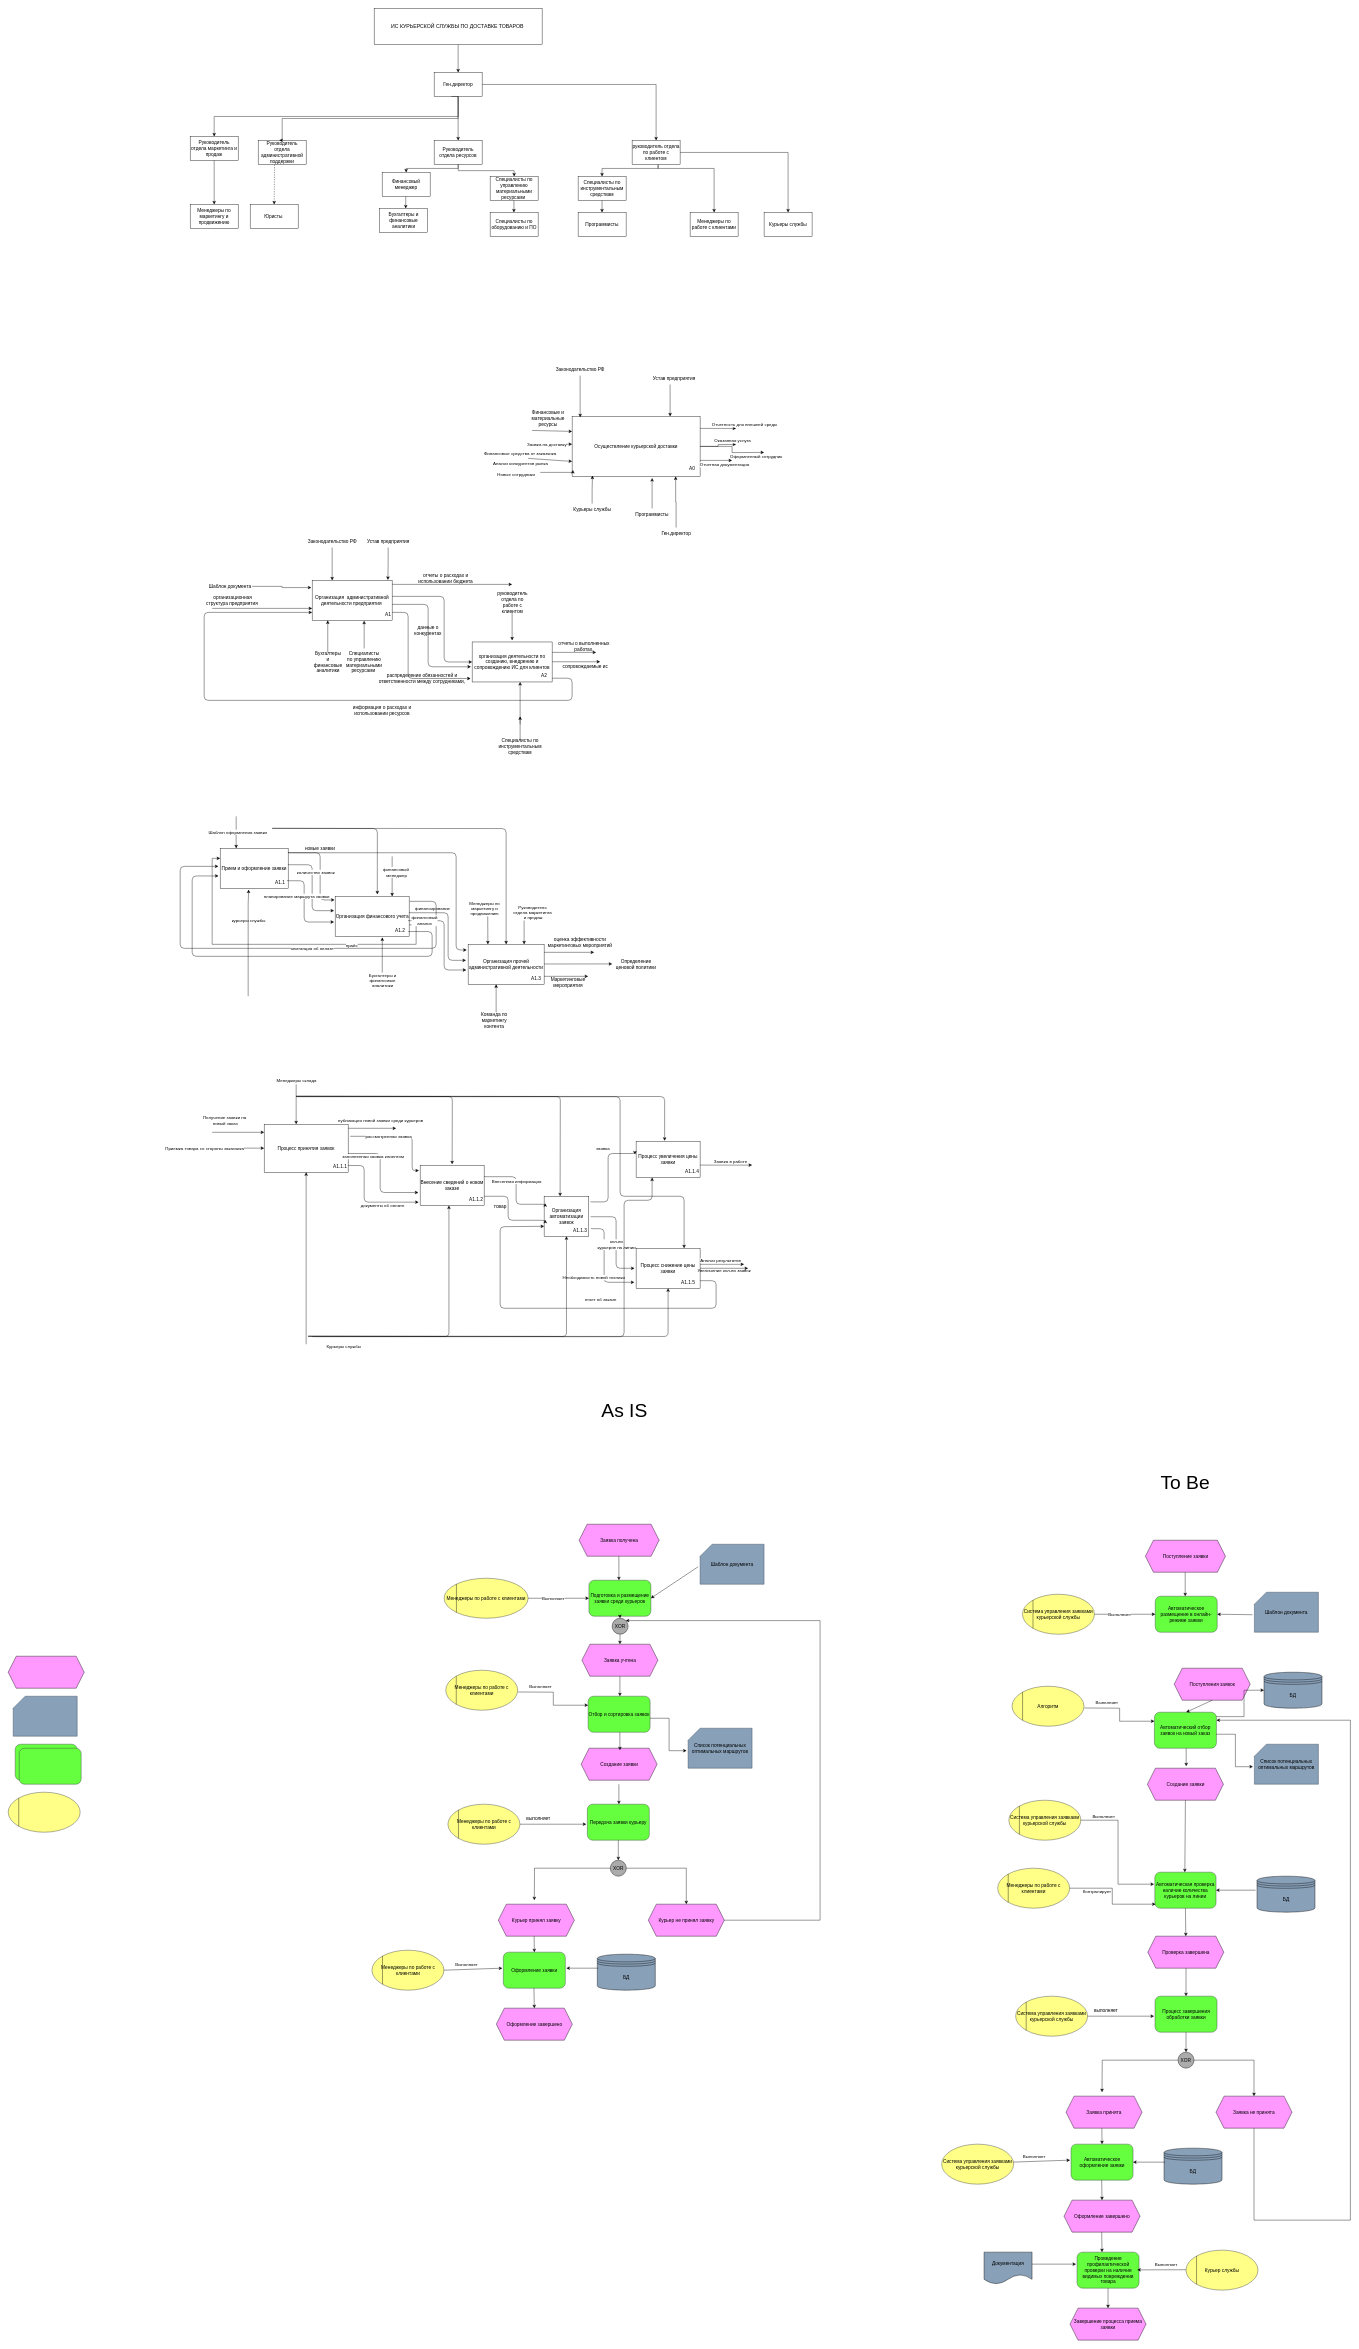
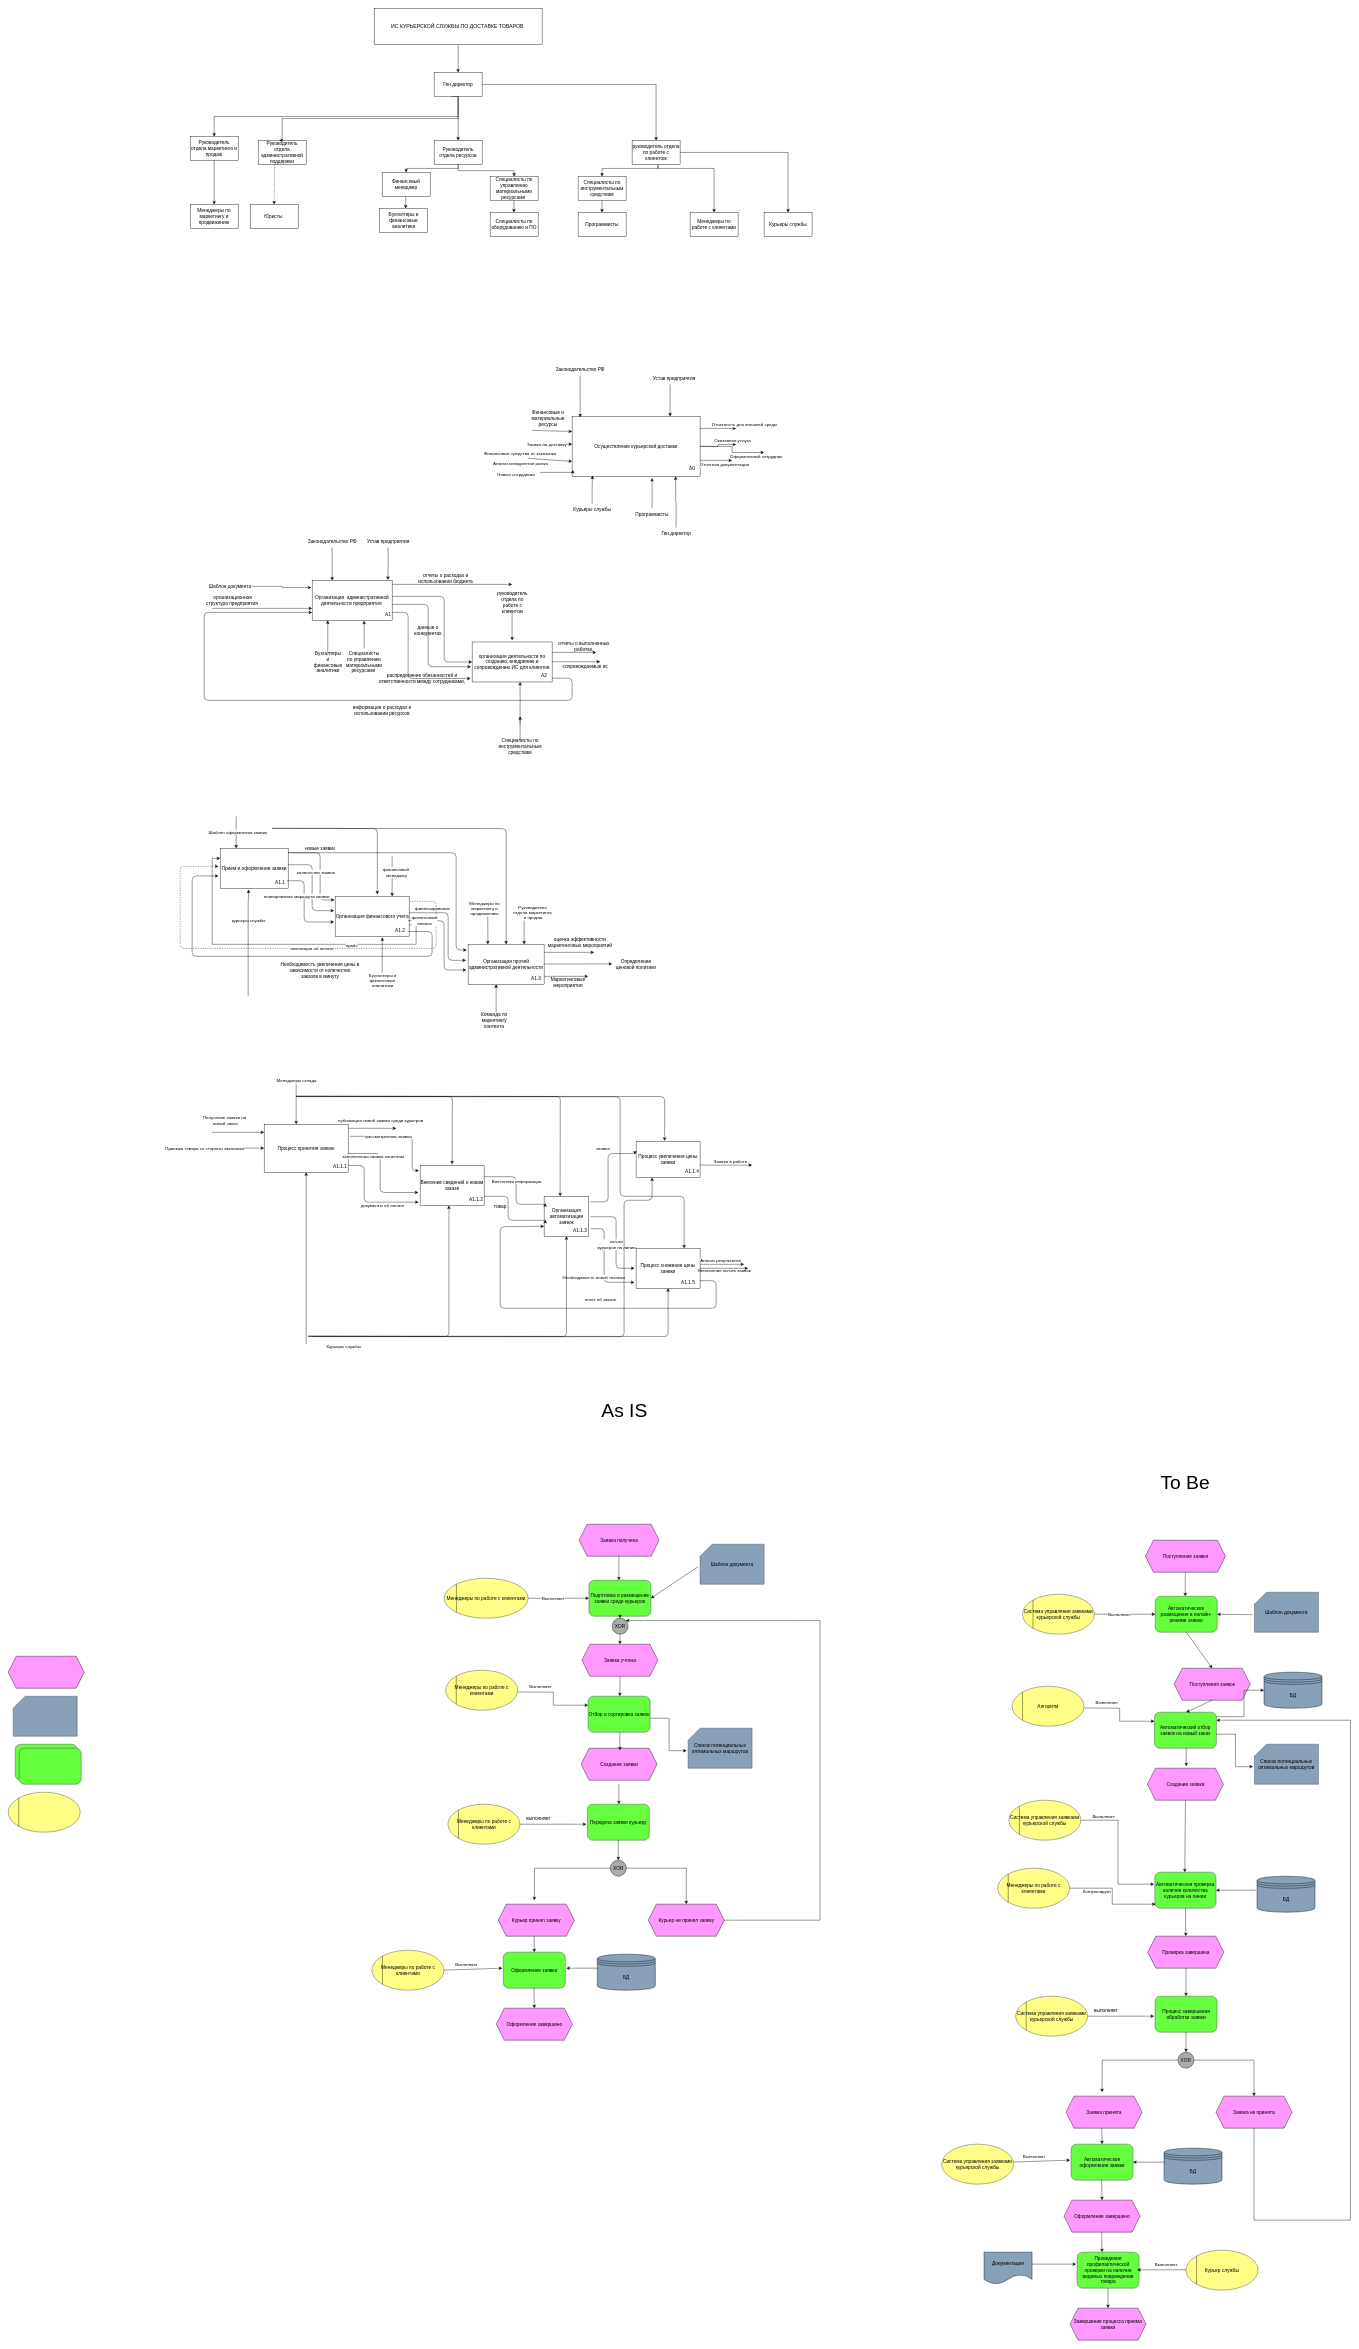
(180, 946) -> (180, 946)
none -> (320, 970)
none -> (1210, 1664)
